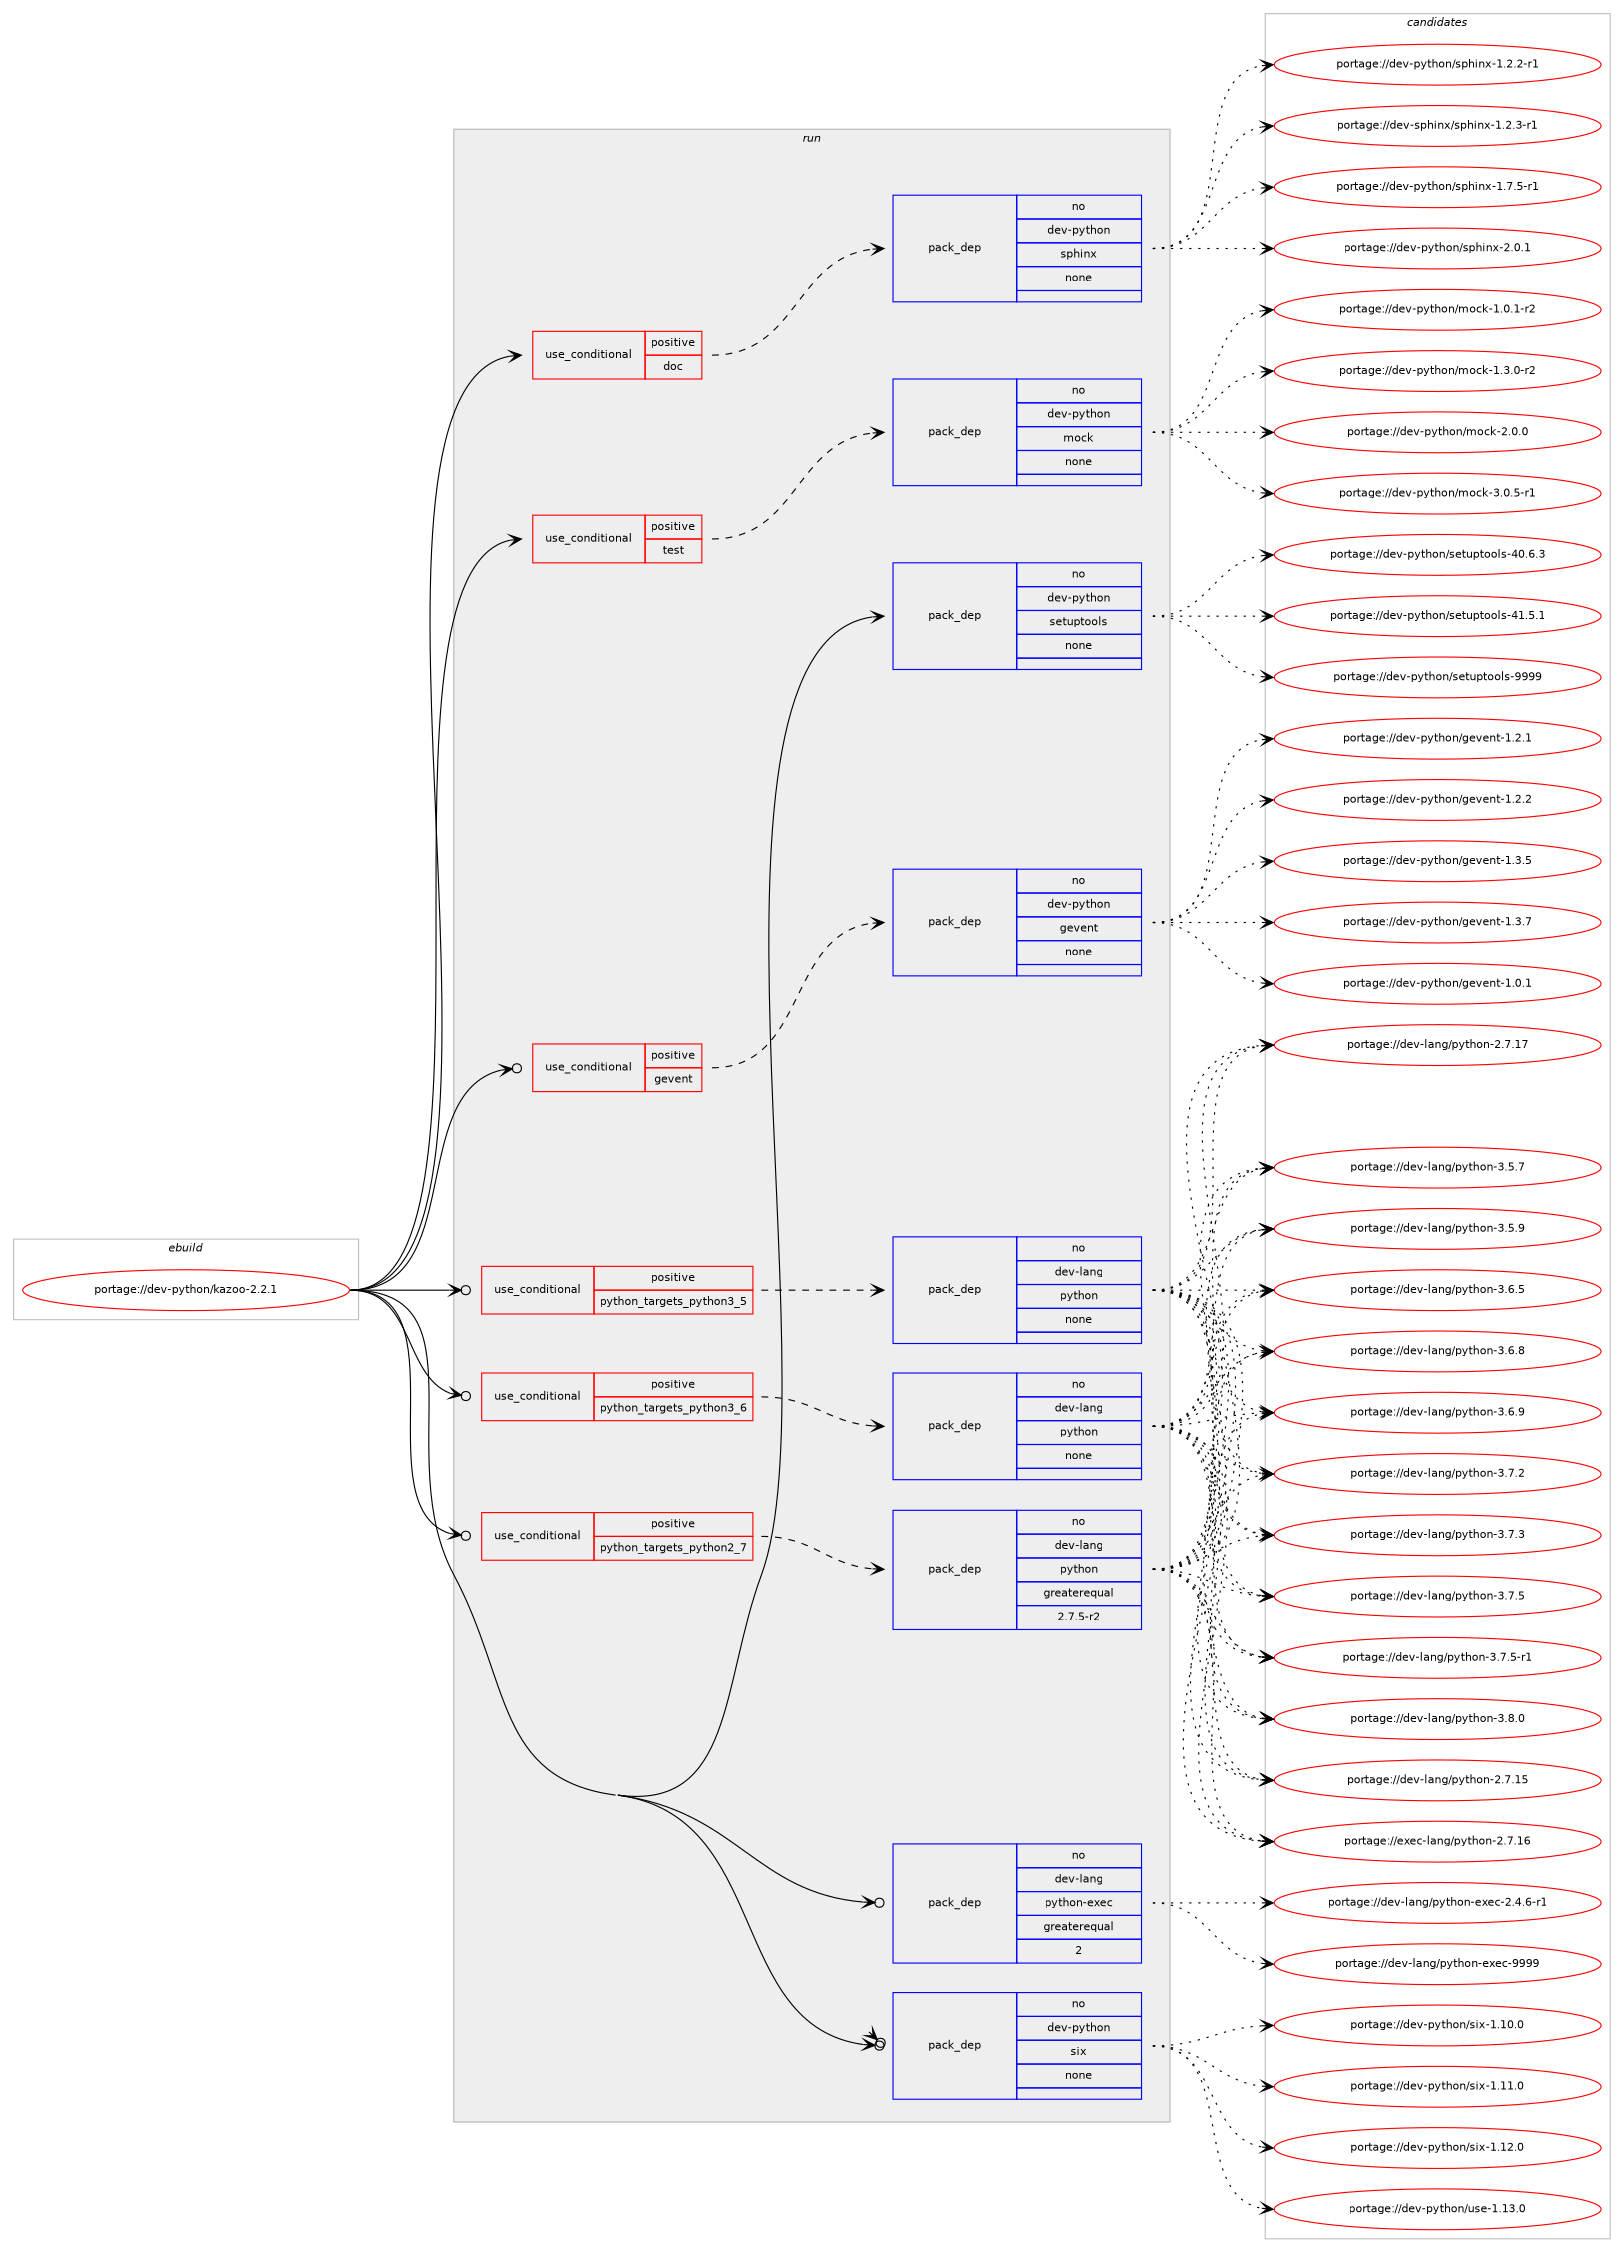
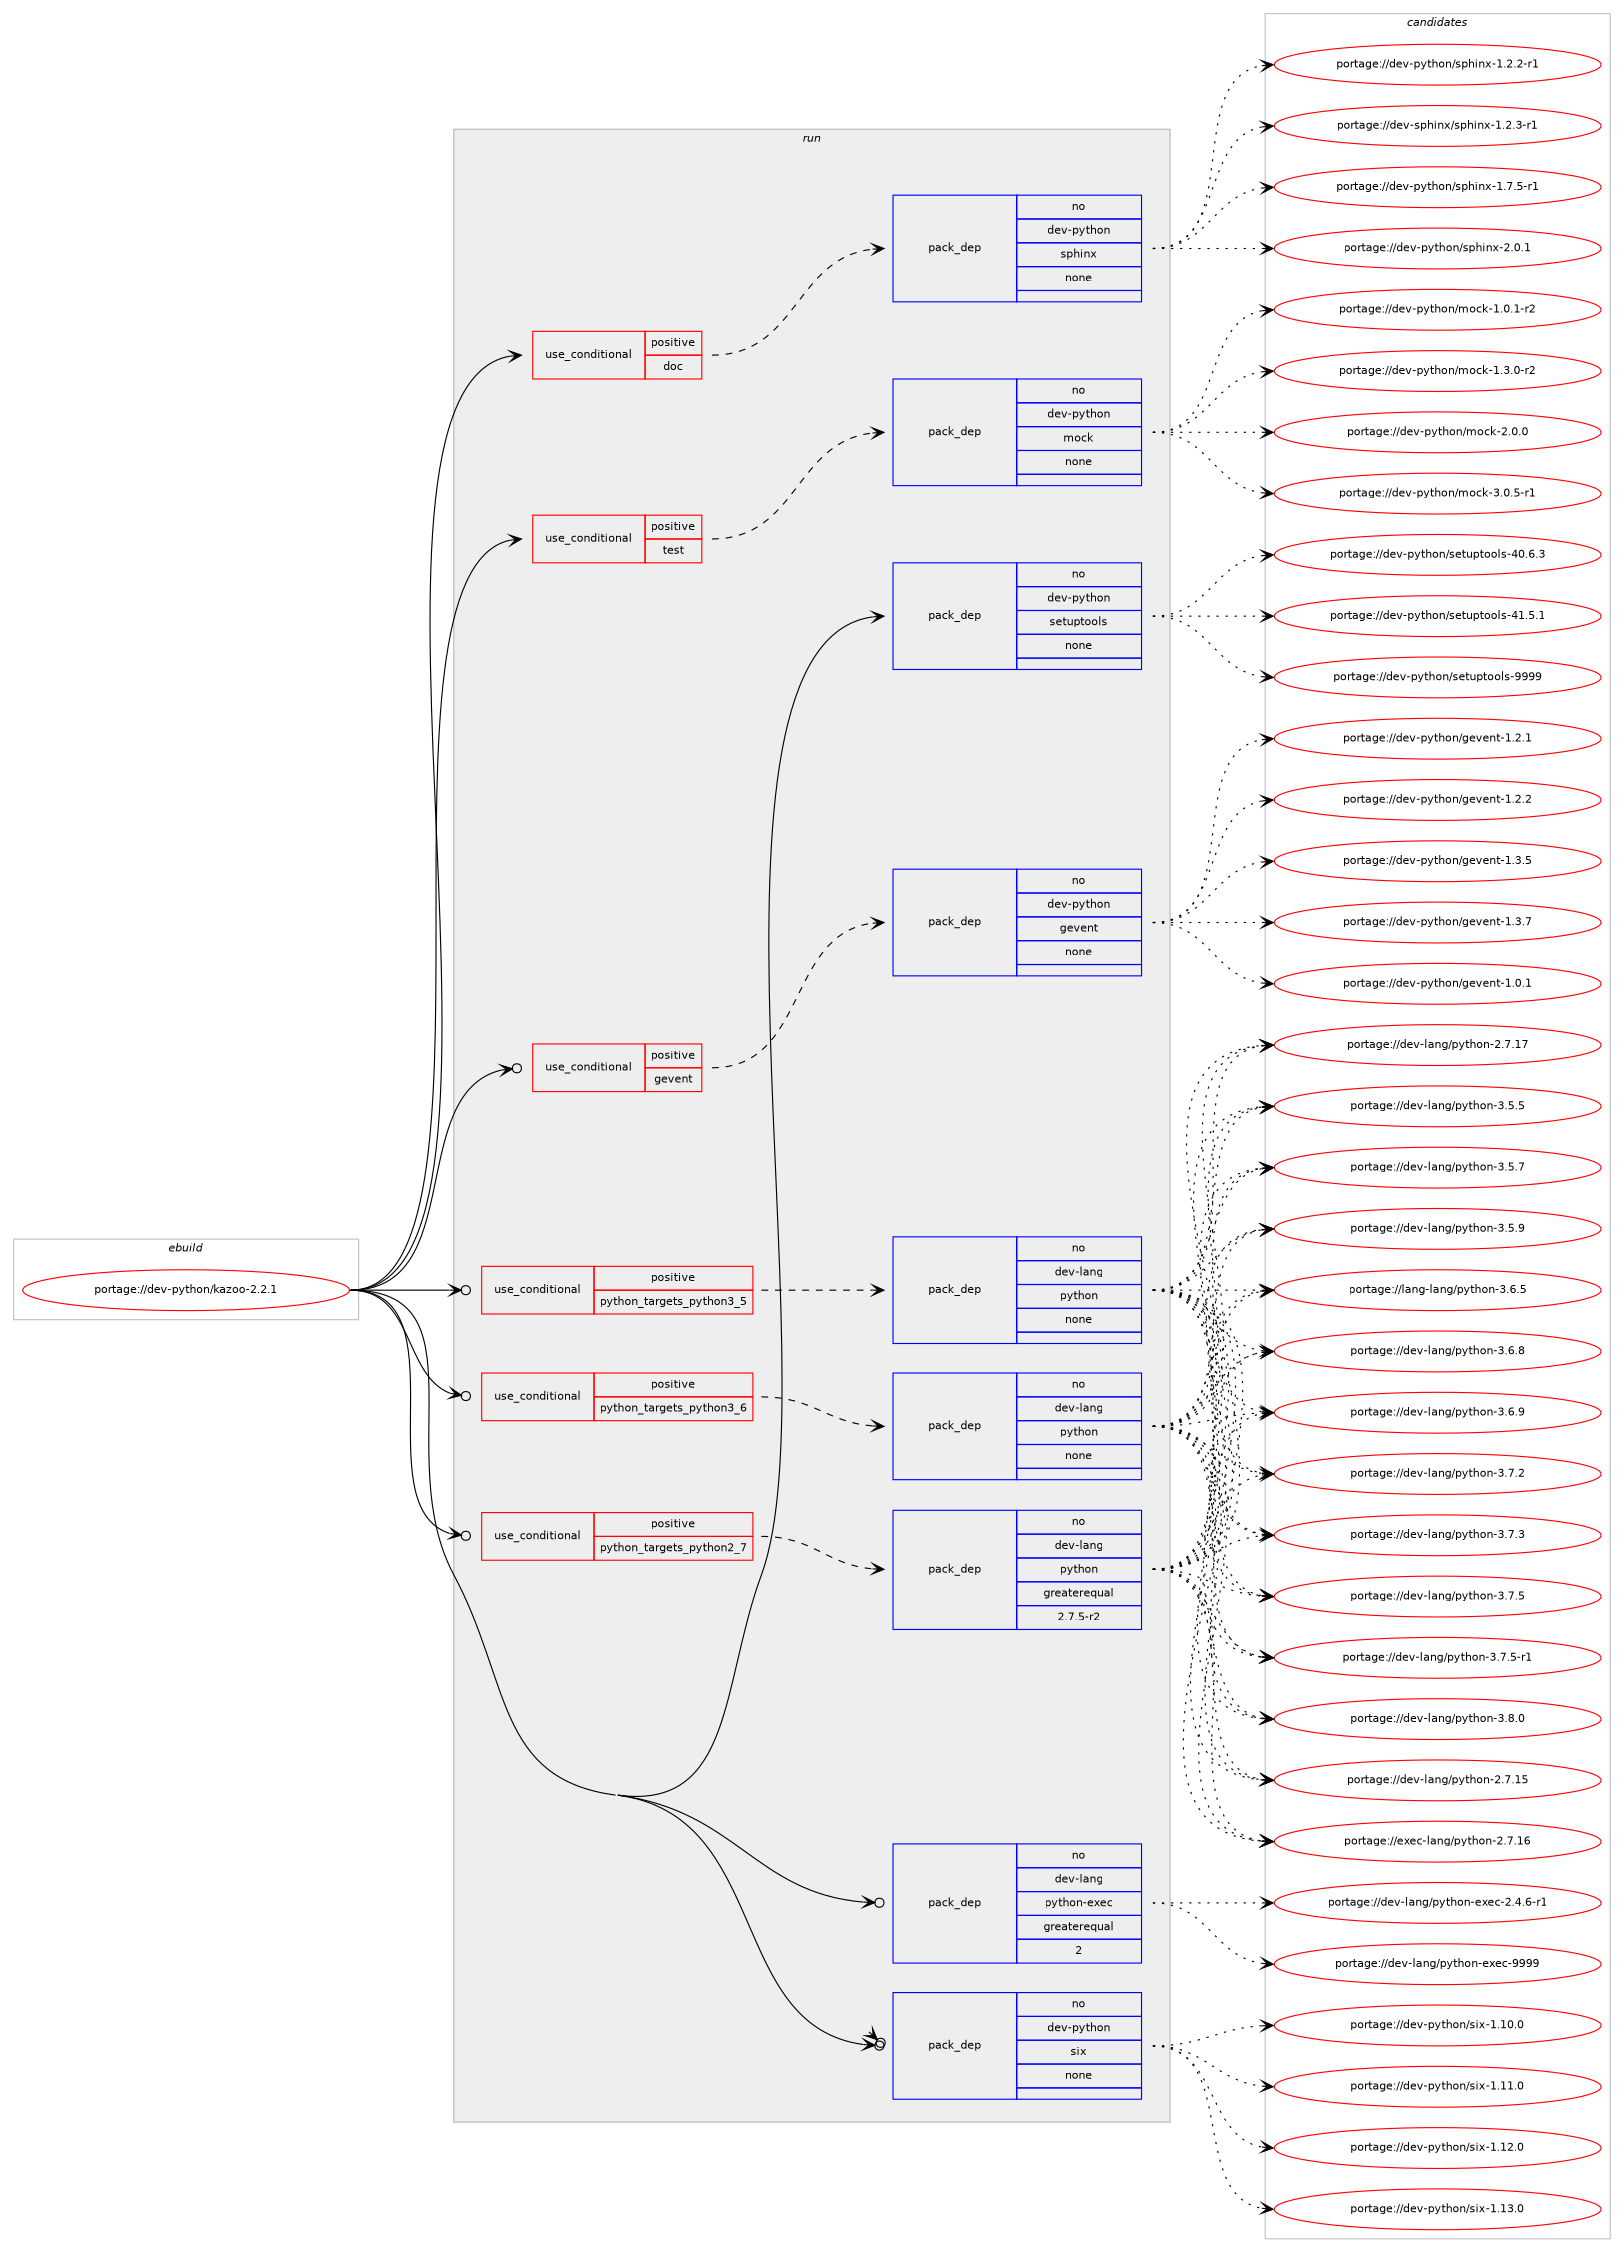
none -> (1438, 1106)
(1438, 1290) -> (1438, 1290)
(1438, 2209) -> (1438, 2209)
